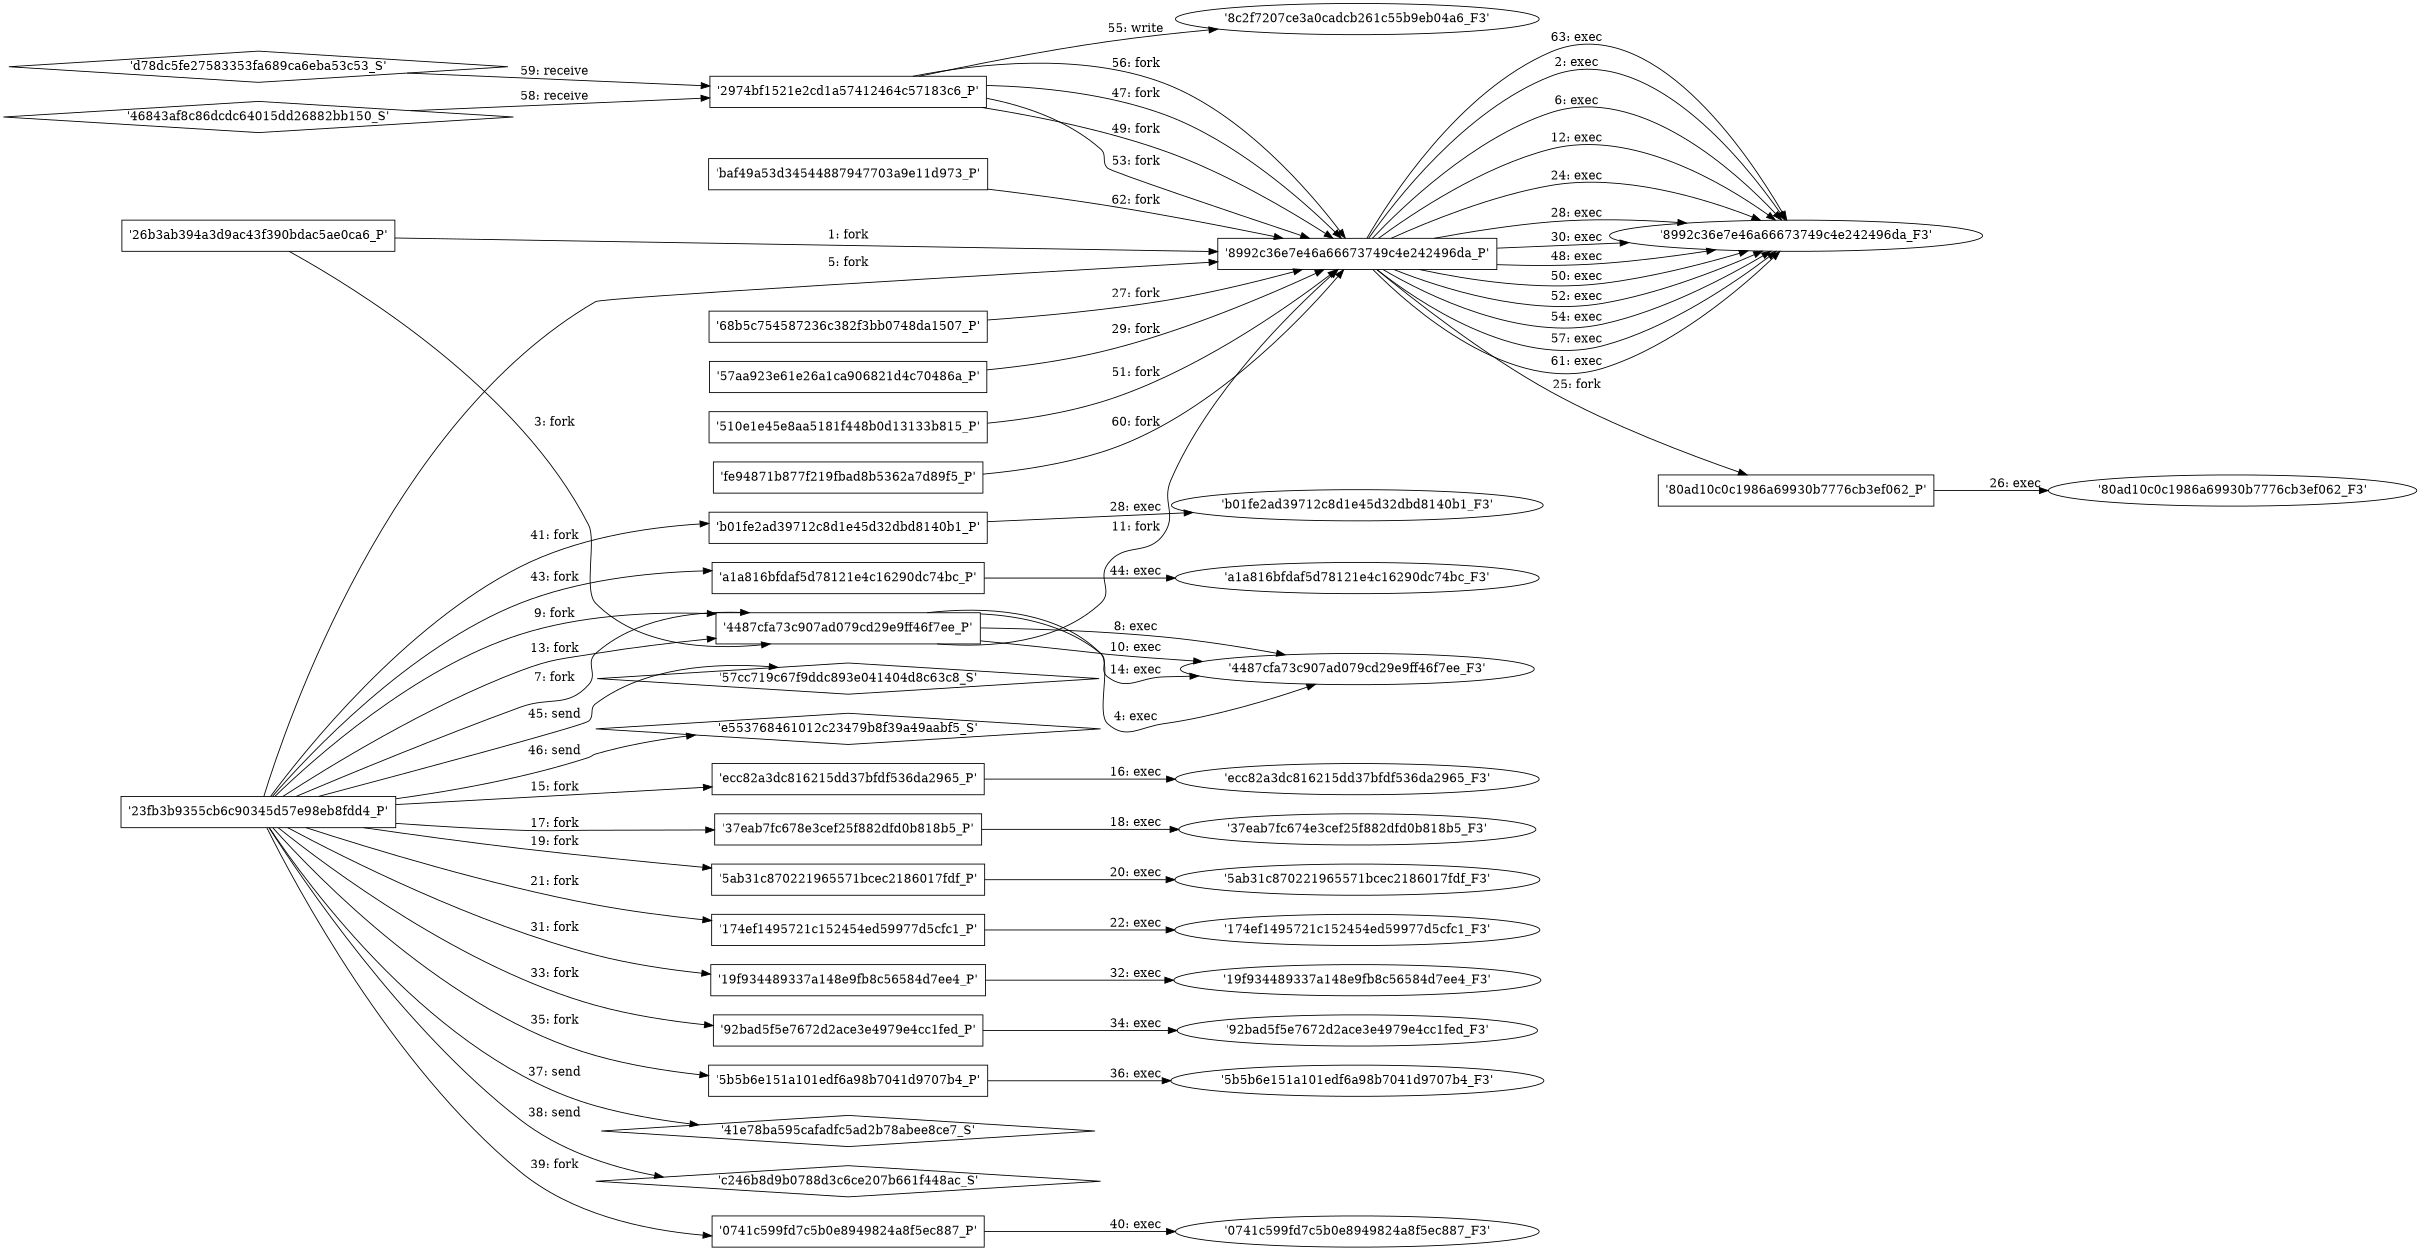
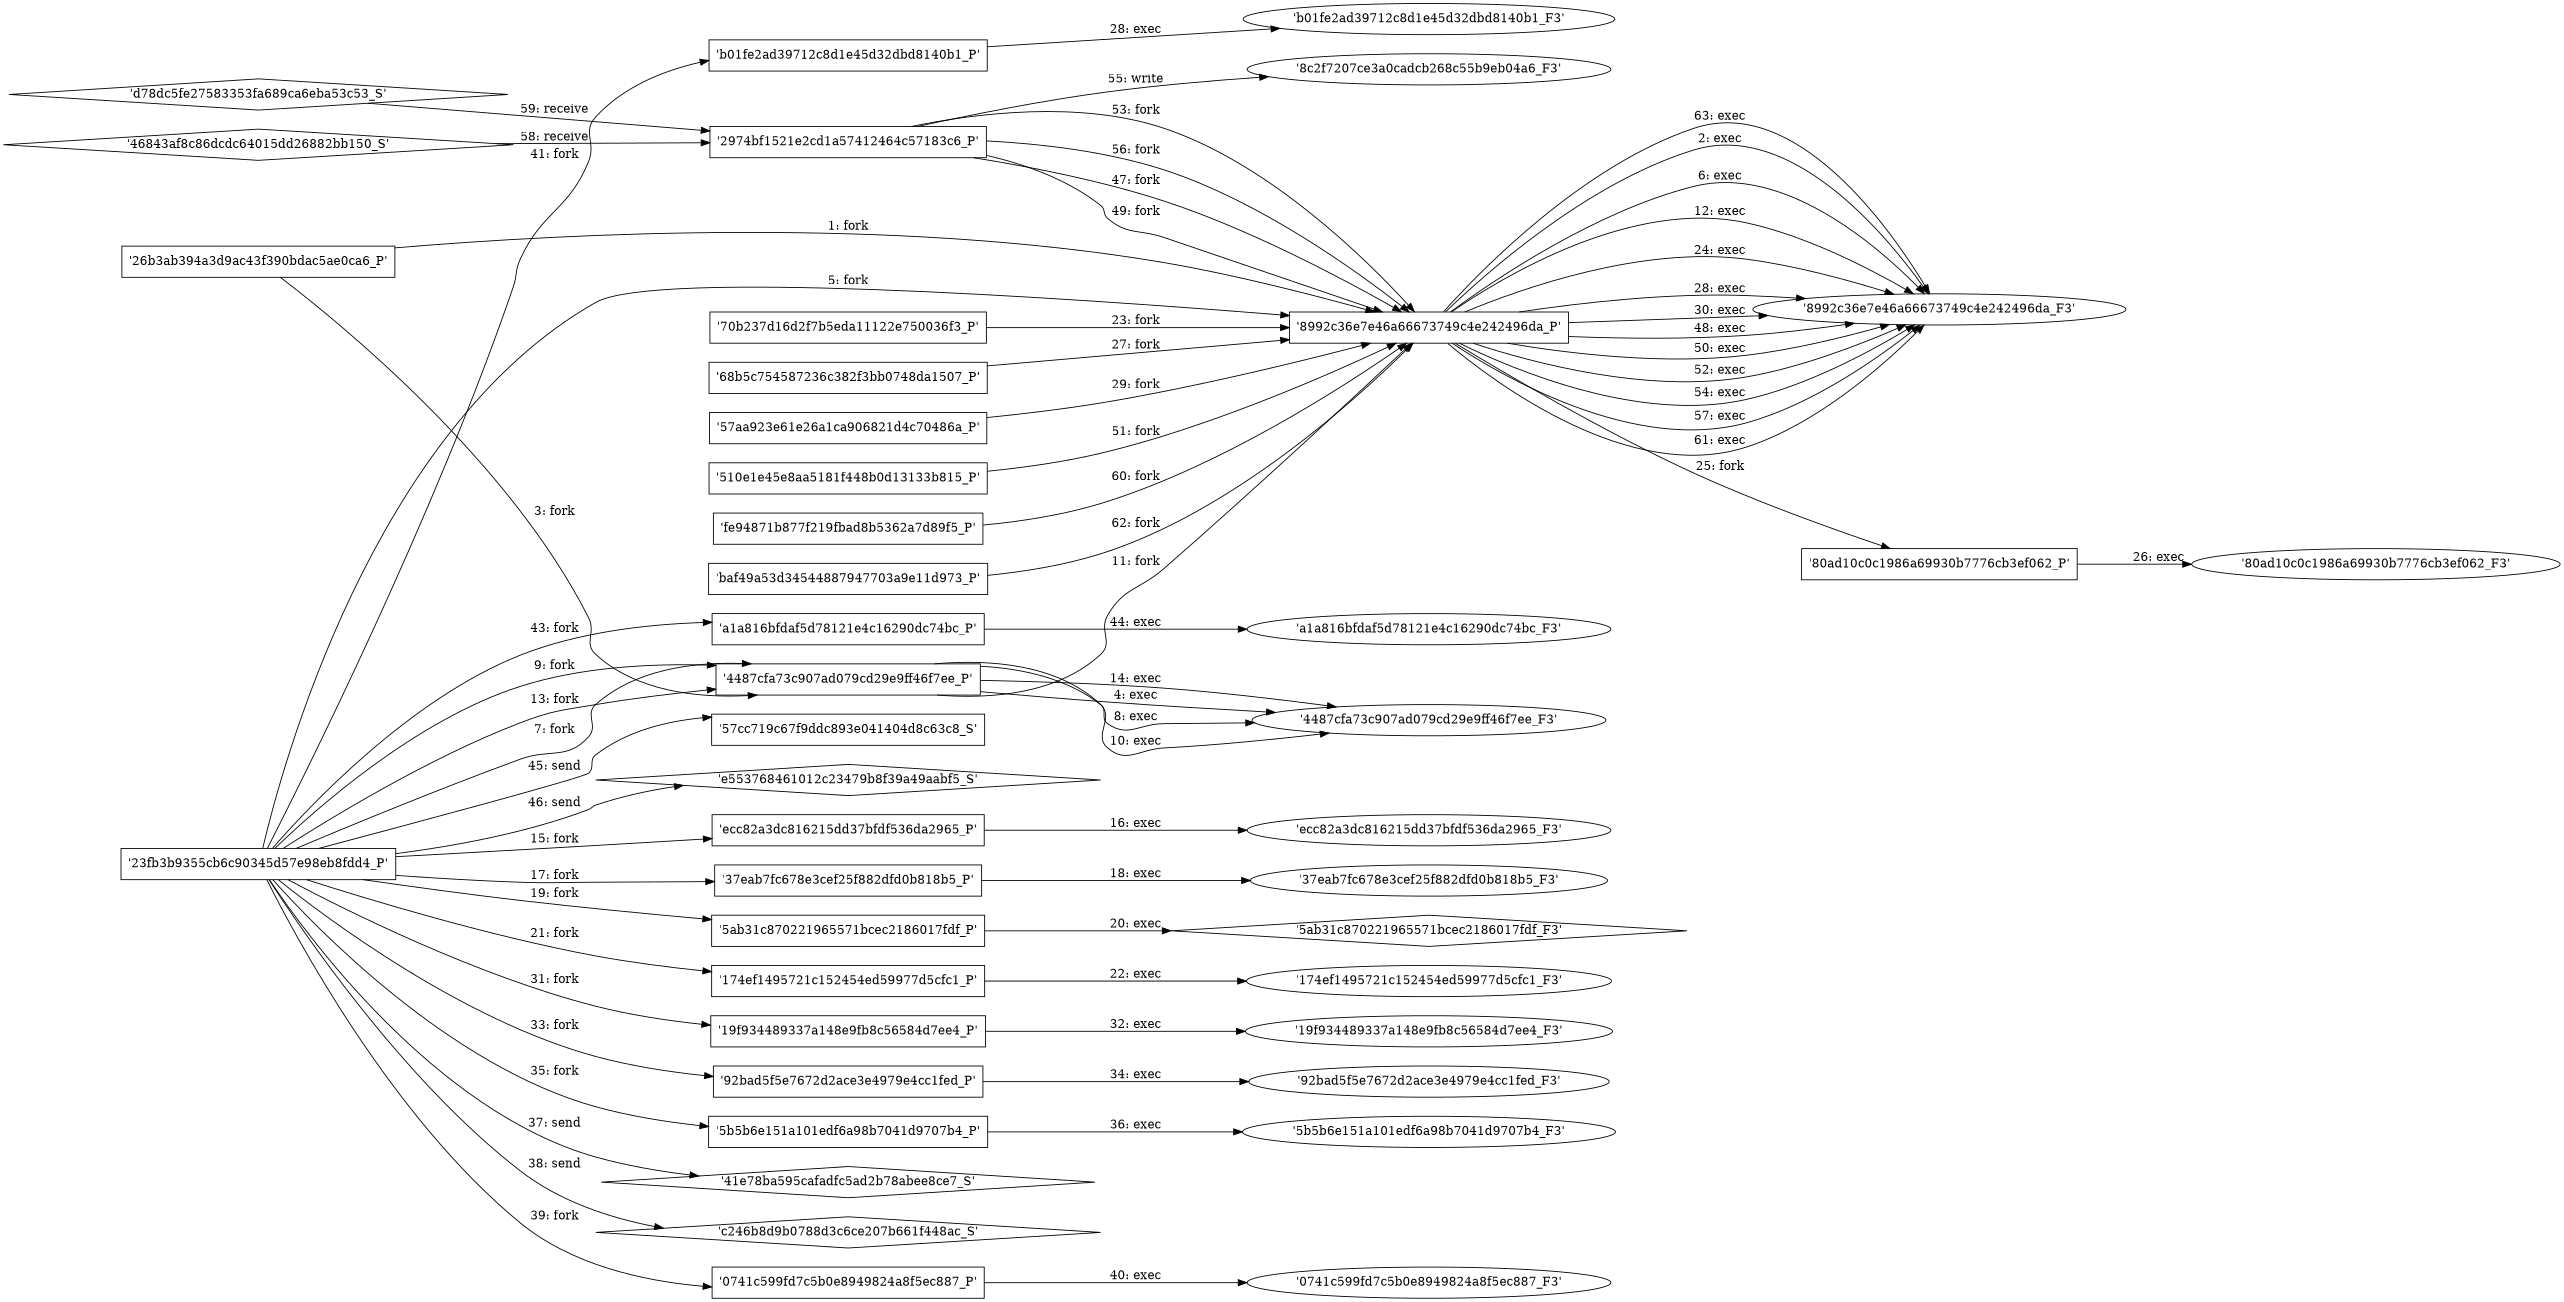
(1357, 19) -> (1429, 69)
none -> (848, 328)
(848, 679) -> (848, 730)
(1357, 829) -> (1429, 881)
(1357, 880) -> (1429, 931)
